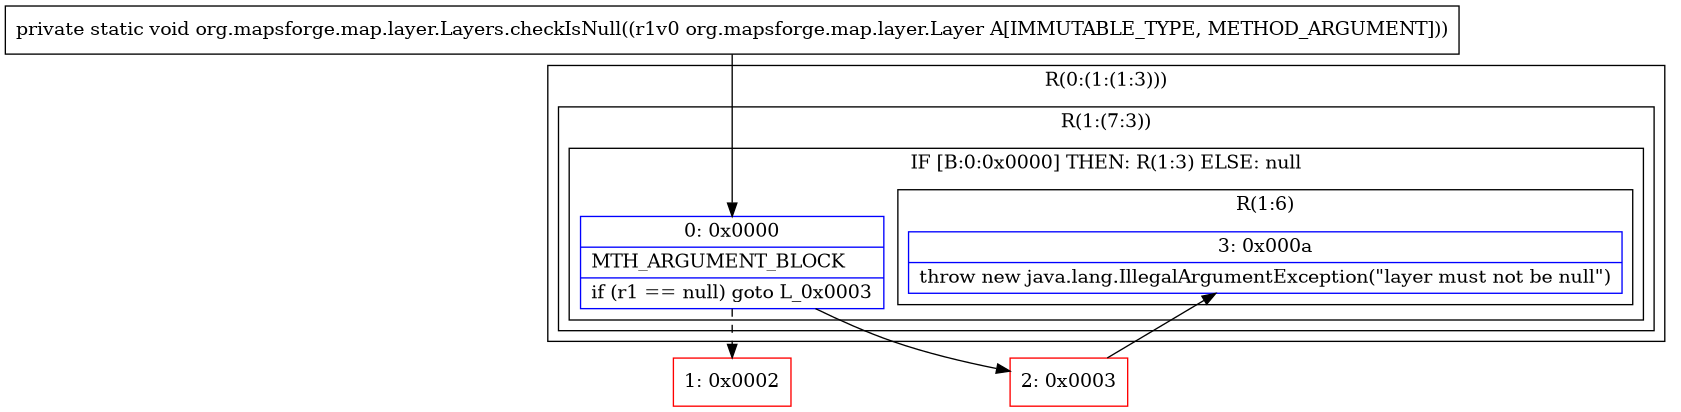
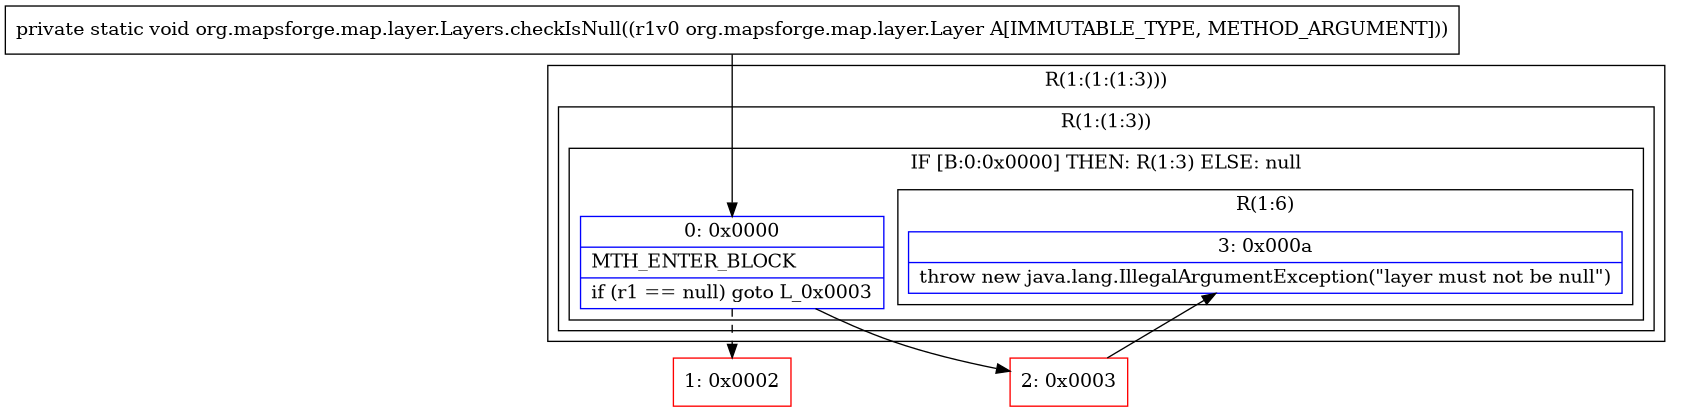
(1106, 81) -> (1106, 81)
(1106, 122) -> (1106, 122)
(718, 262) -> (694, 262)
